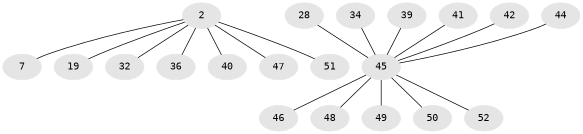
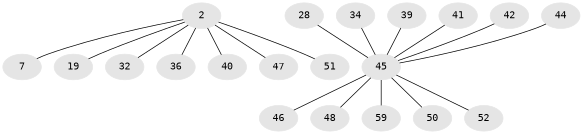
(381, 118) -> (381, 118)
